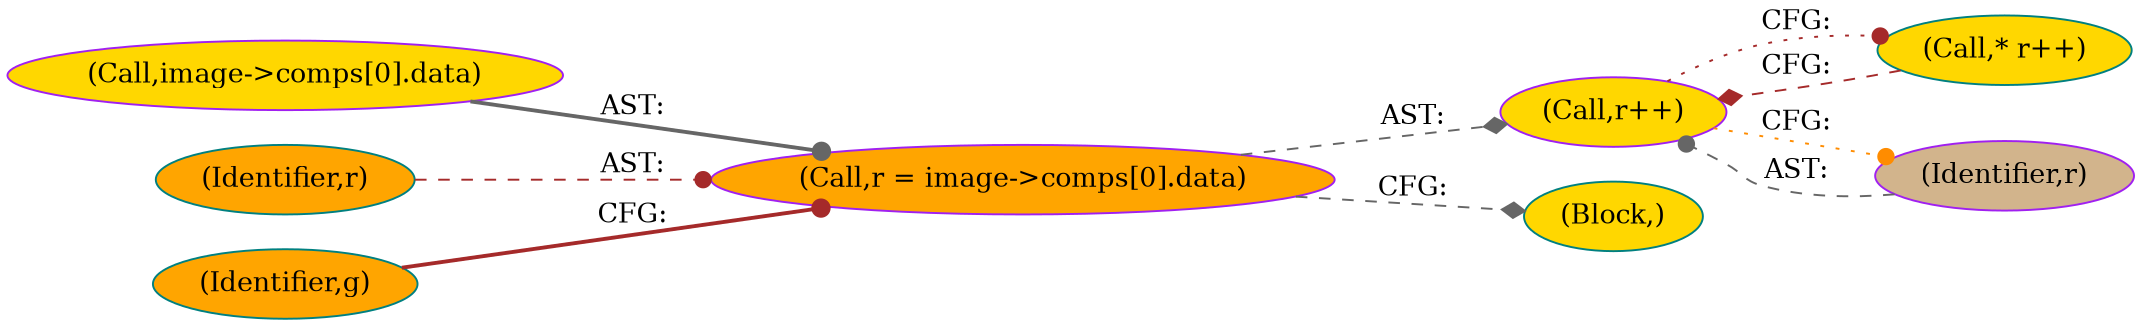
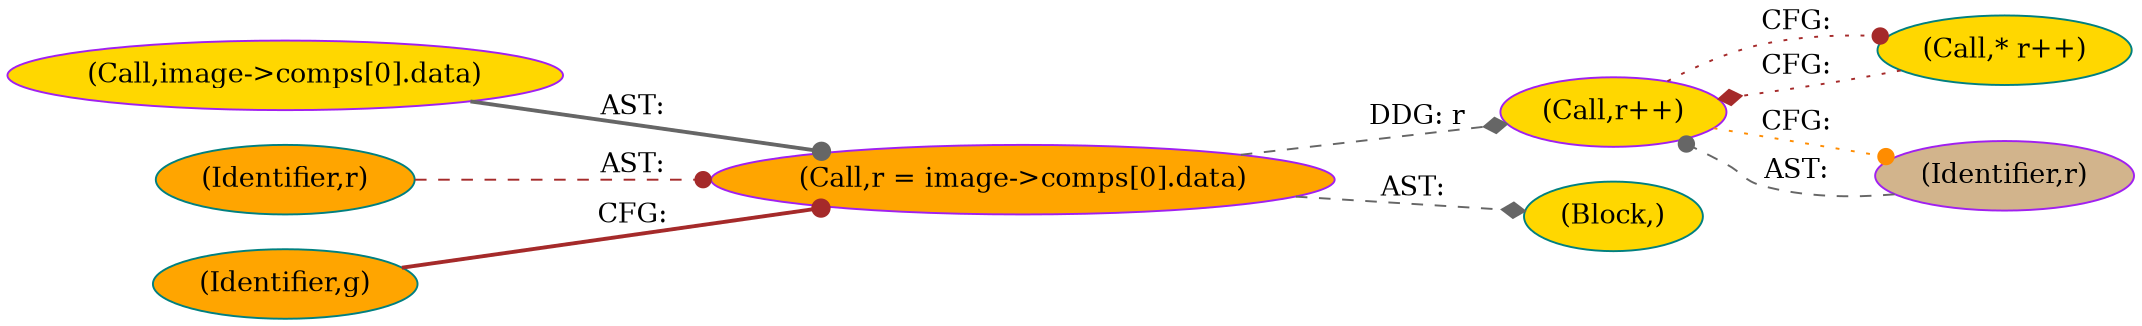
(1821, 84) -> (1821, 84)
(1417, 117) -> (1417, 117)
(1417, 188) -> (1417, 188)
